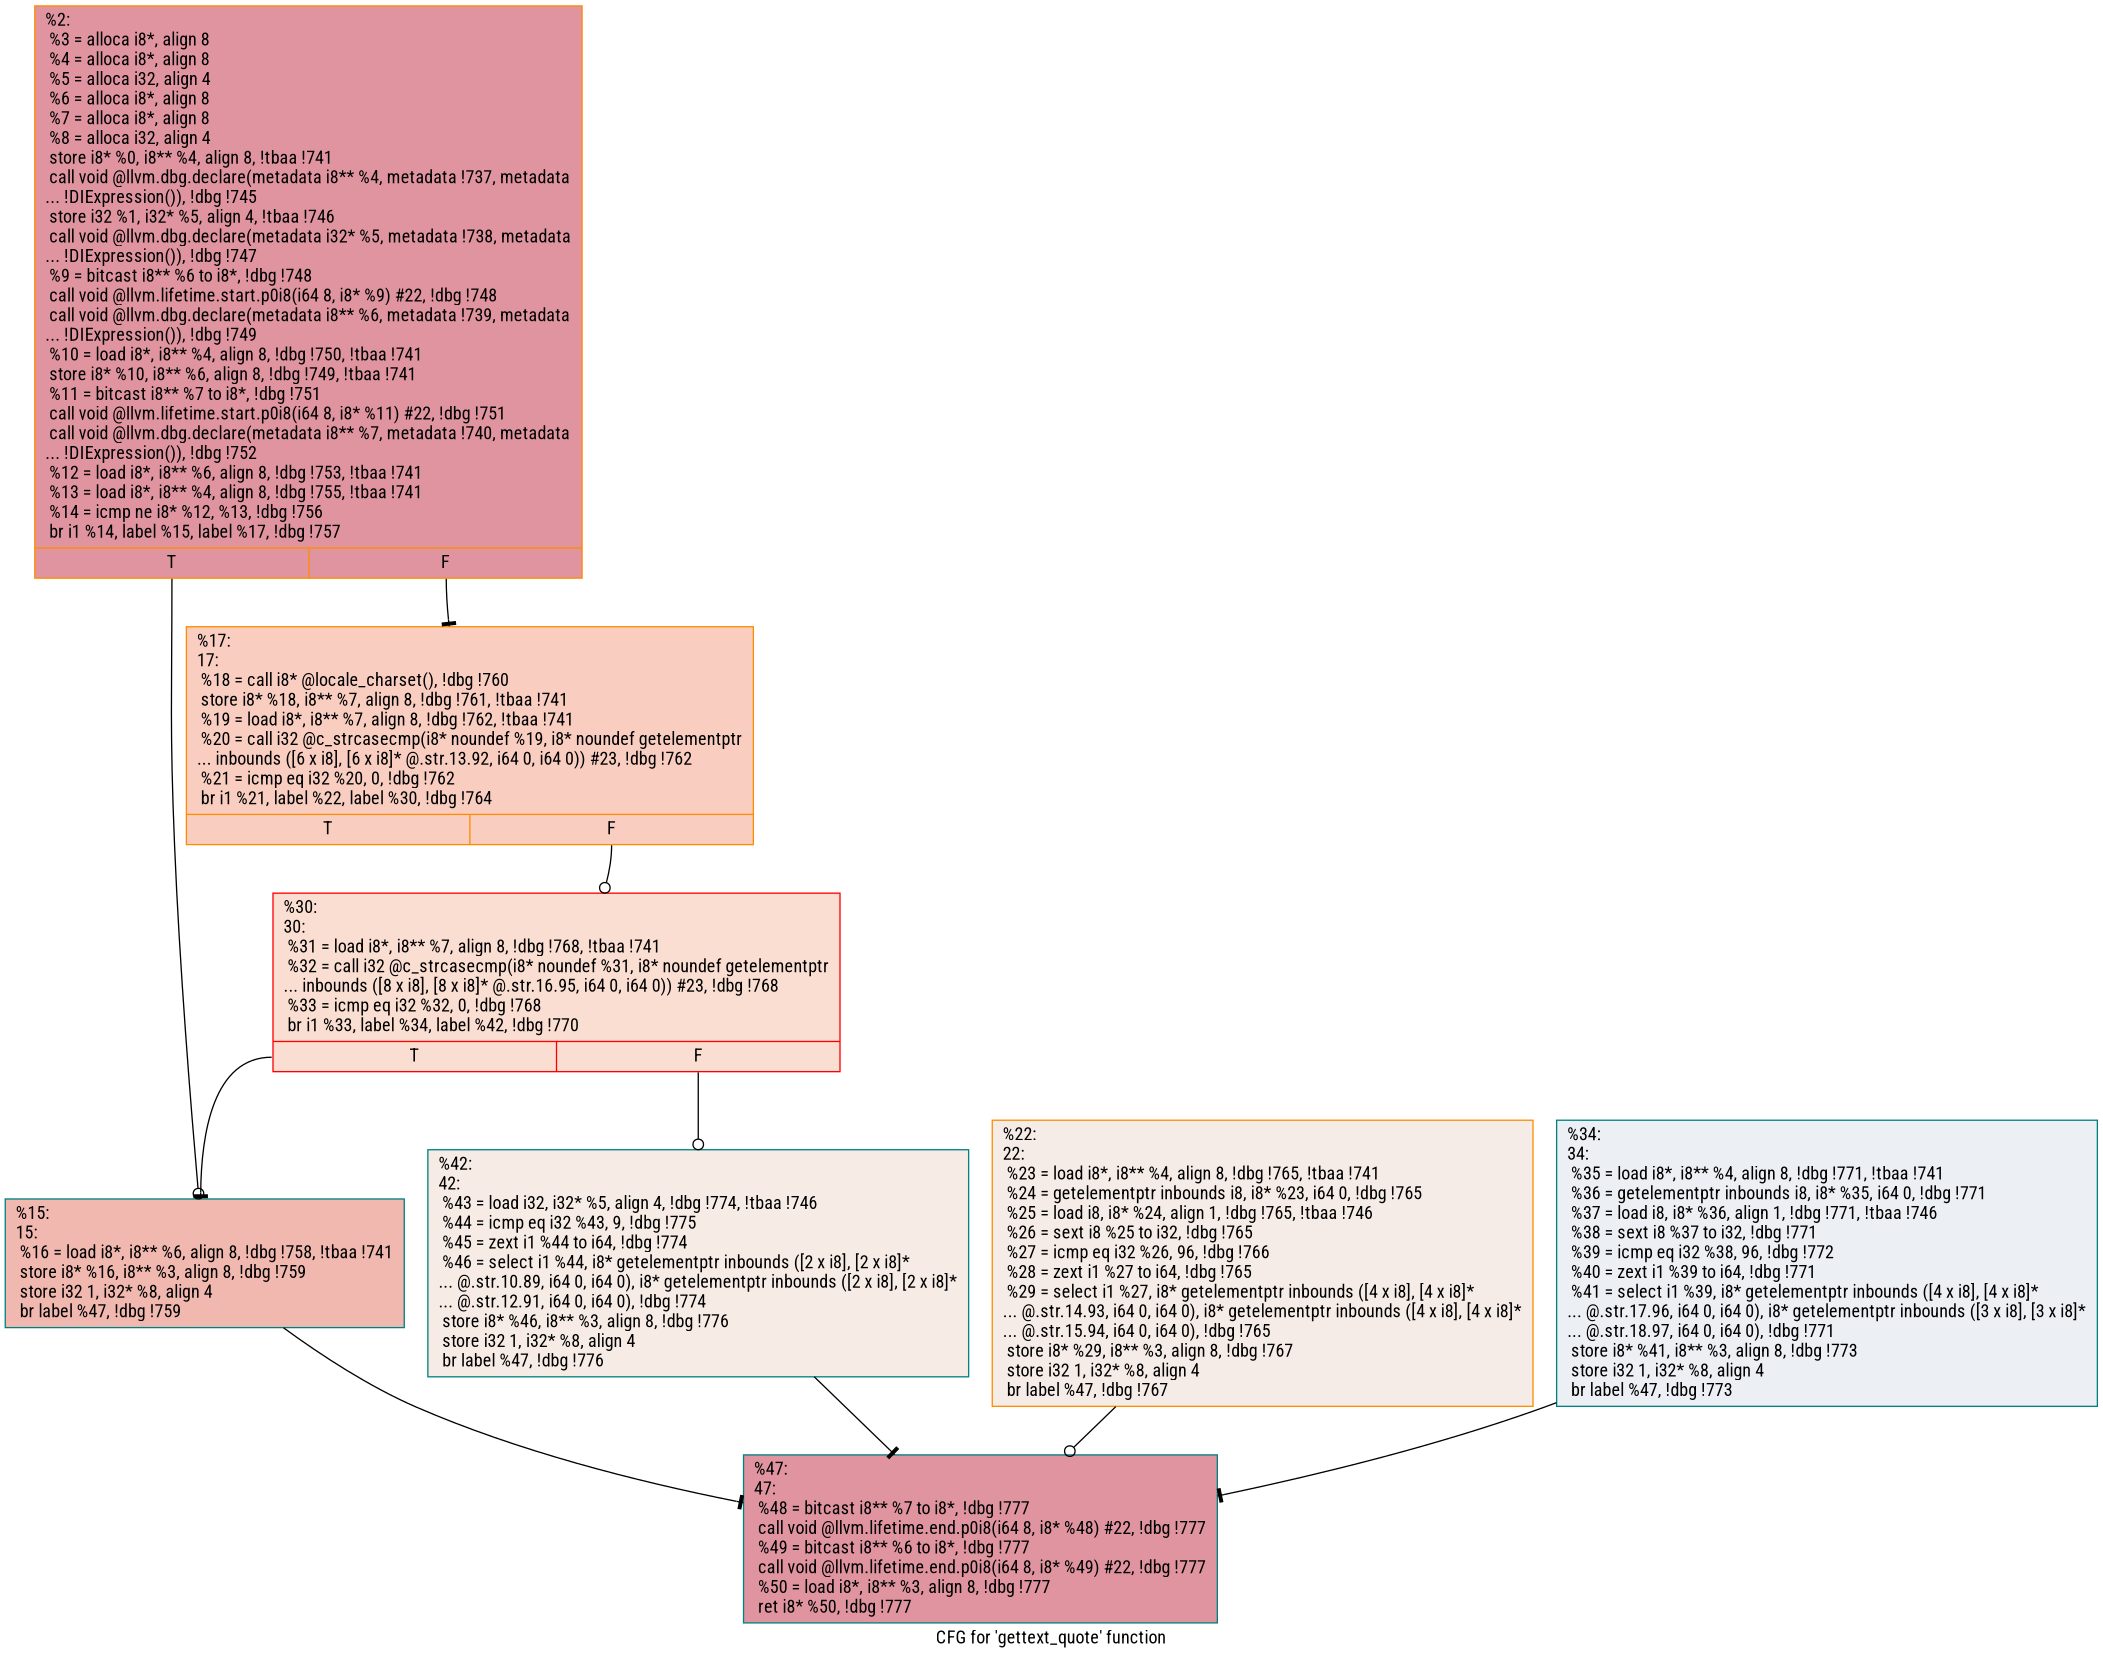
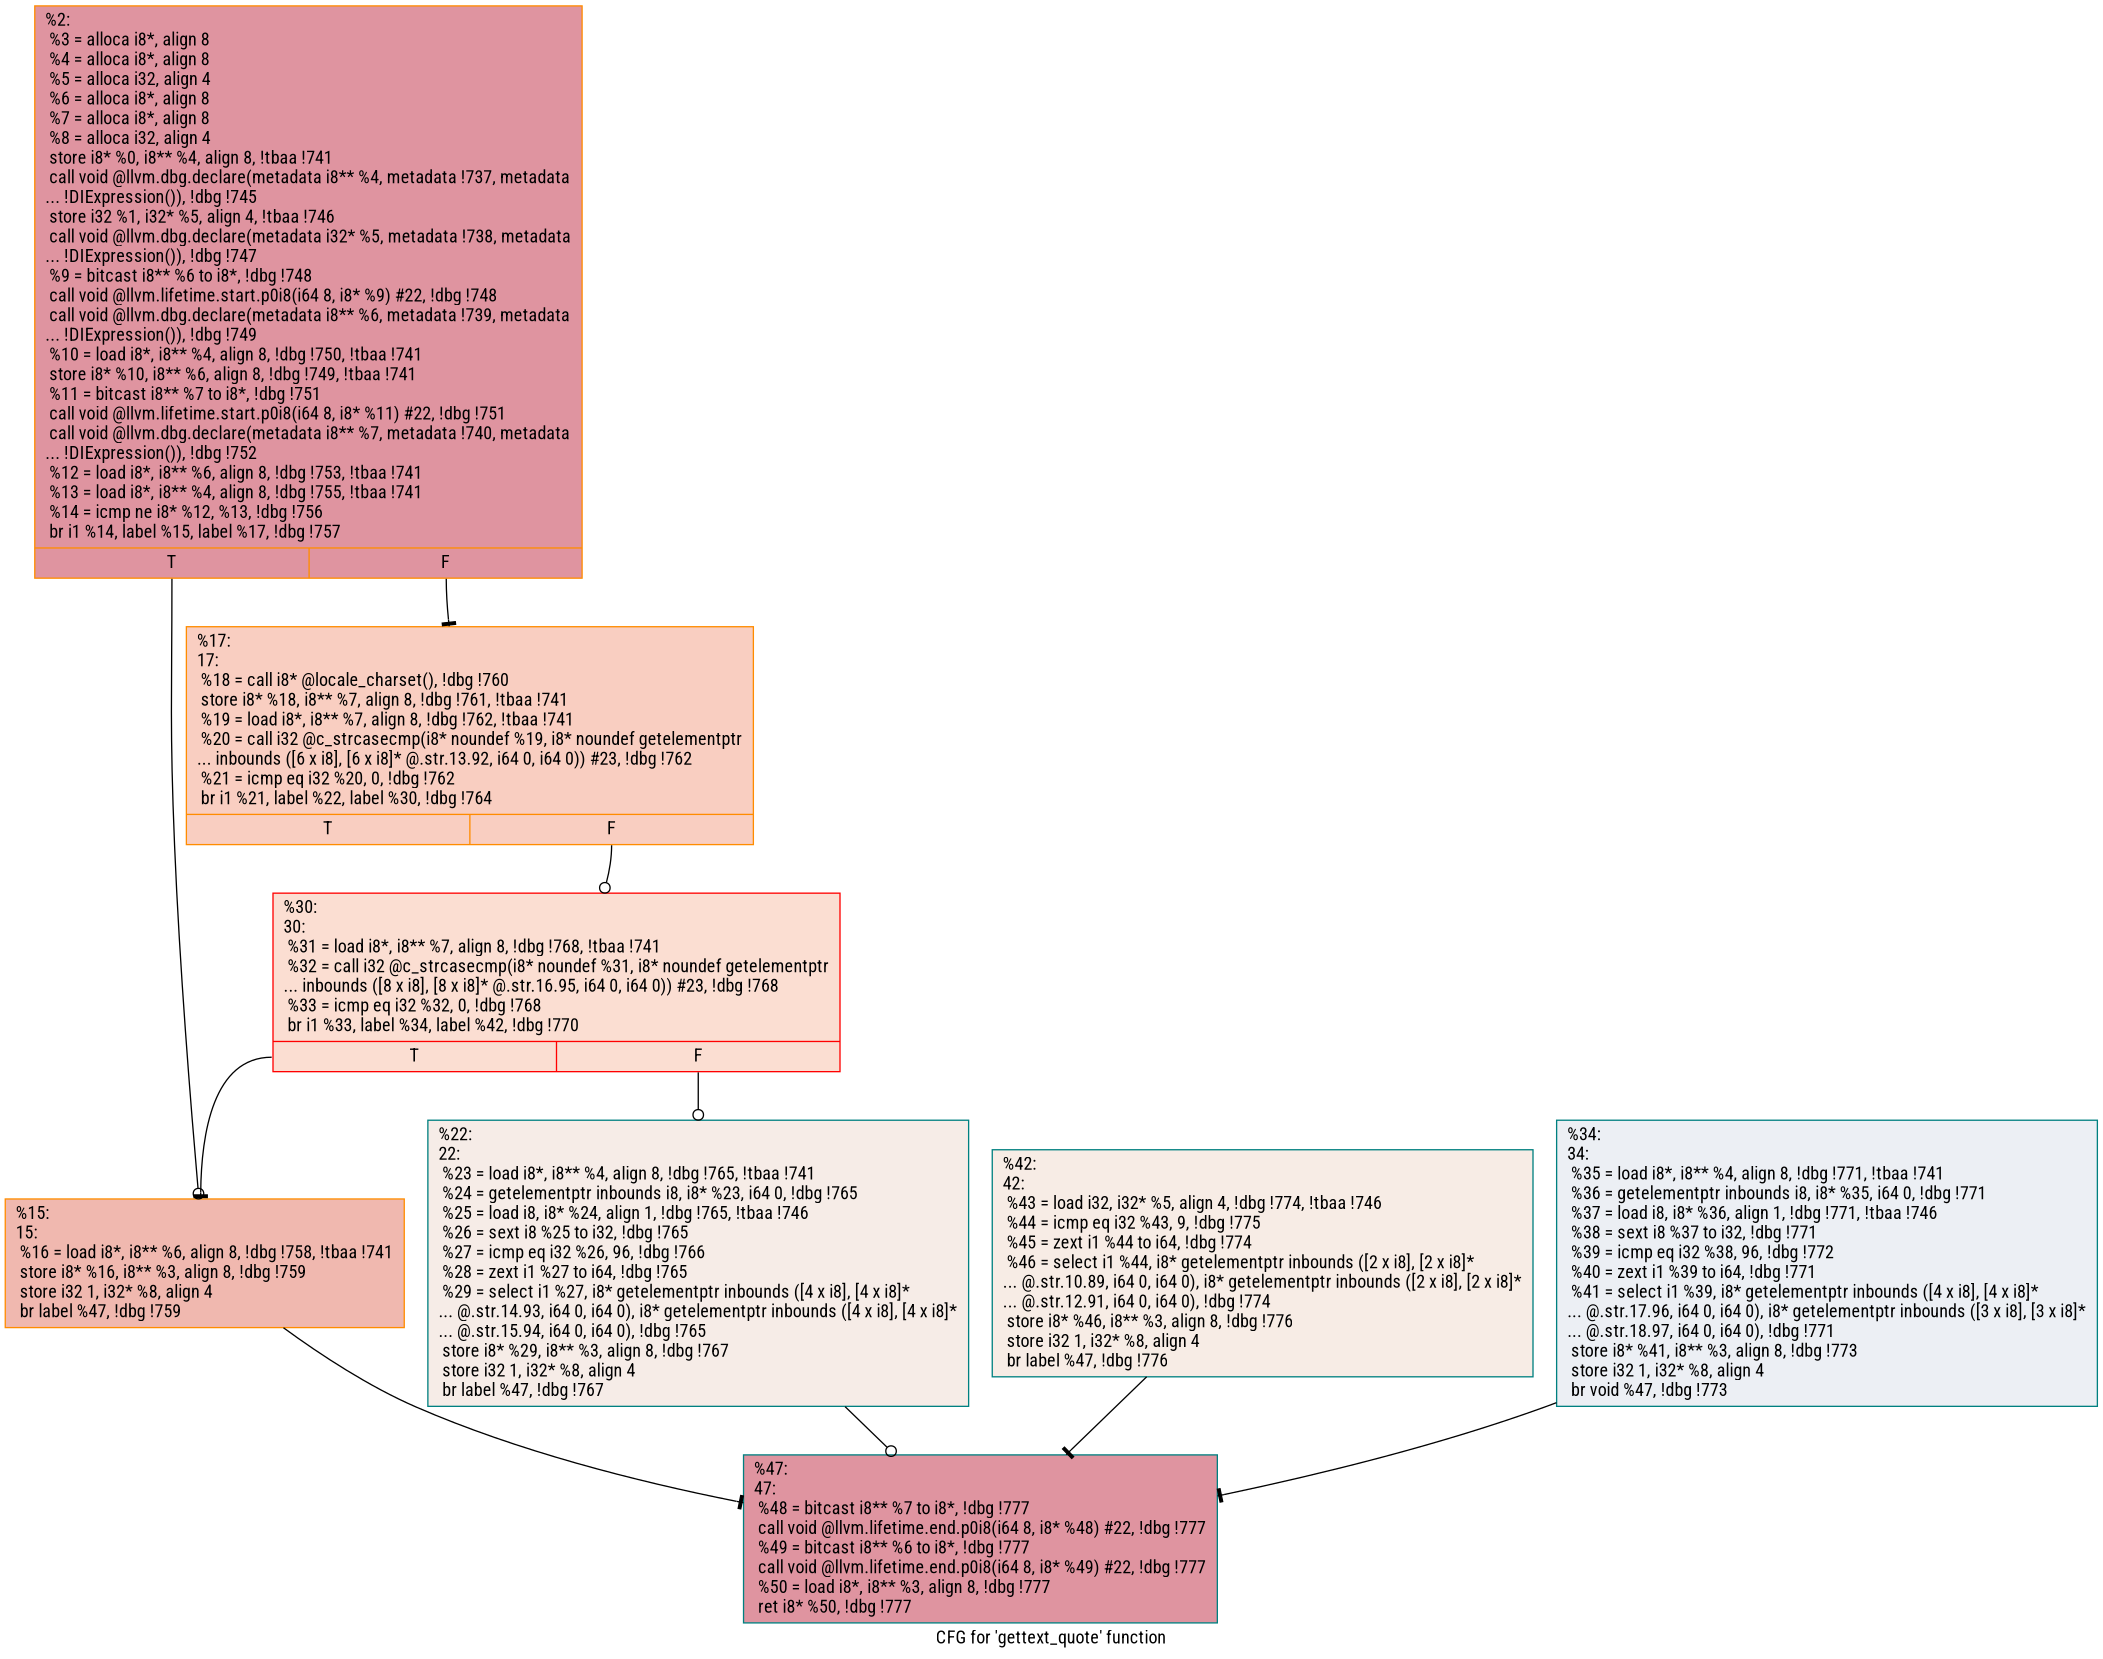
(698, 1106) -> (698, 1091)
(205, 1263) -> (205, 1263)
(1263, 1263) -> (698, 1263)
(1650, 1391) -> (1648, 1391)
